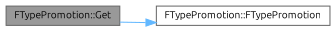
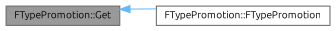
(133, 22) -> (143, 9)
